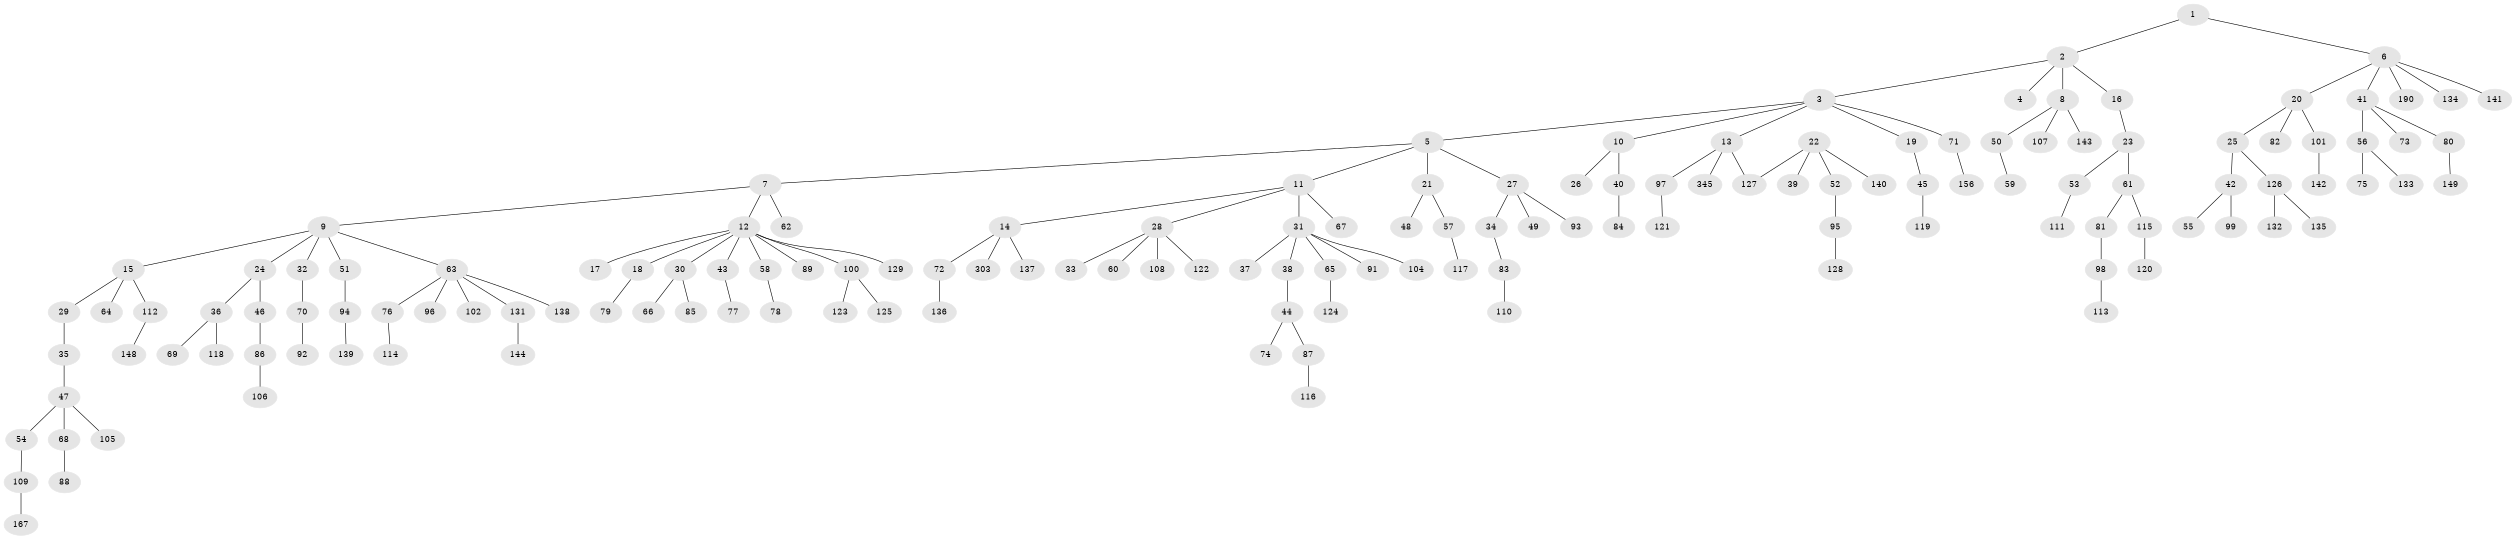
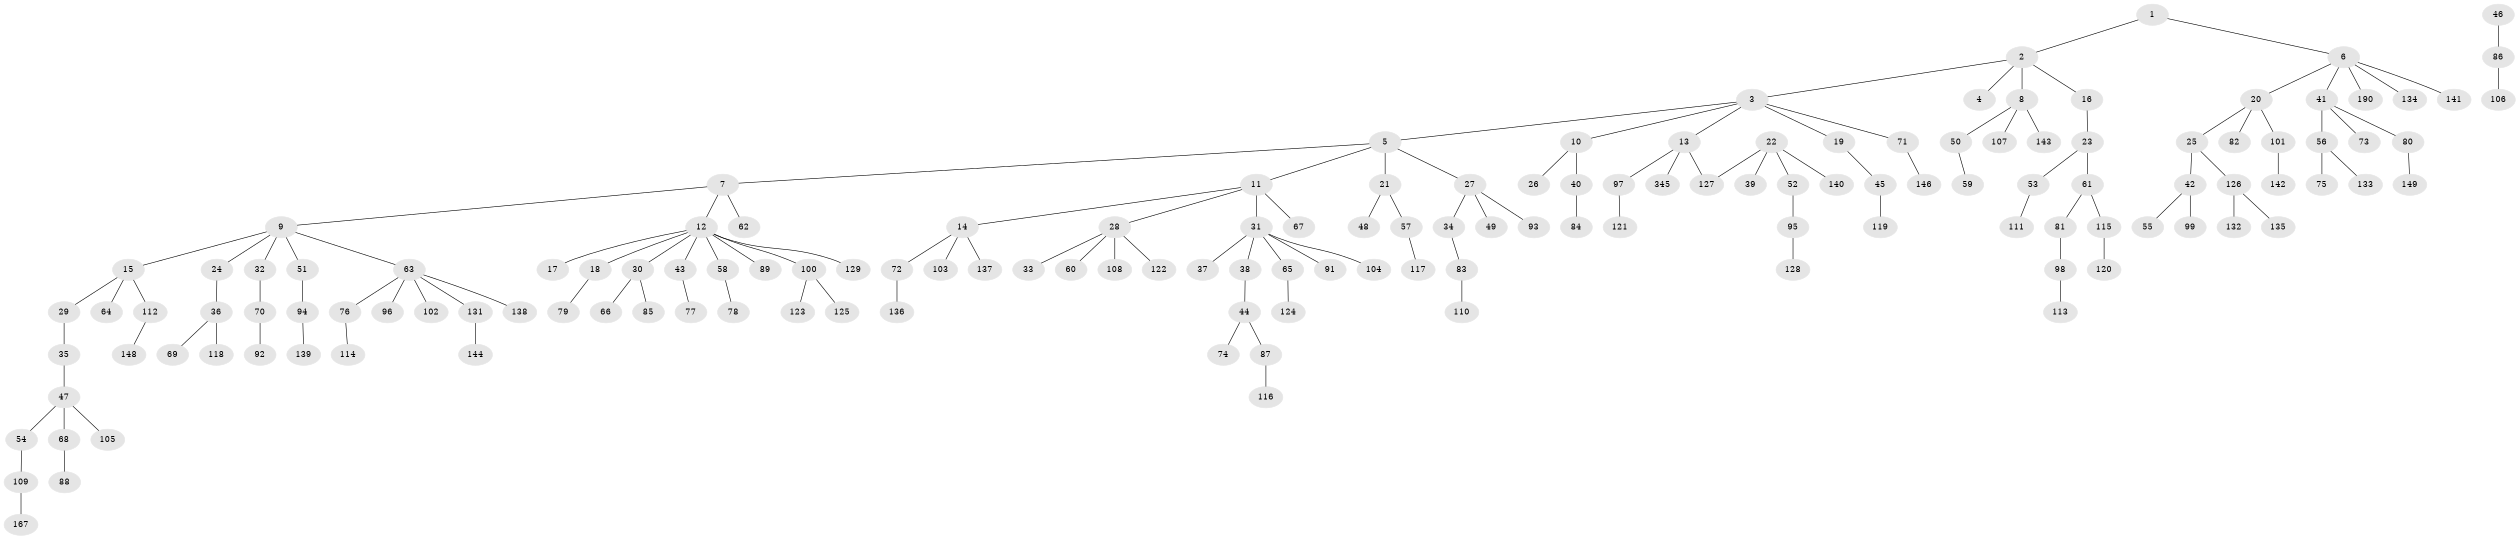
(1967, 185) -> (1924, 185)
(983, 270) -> (941, 270)
(260, 291) -> none
